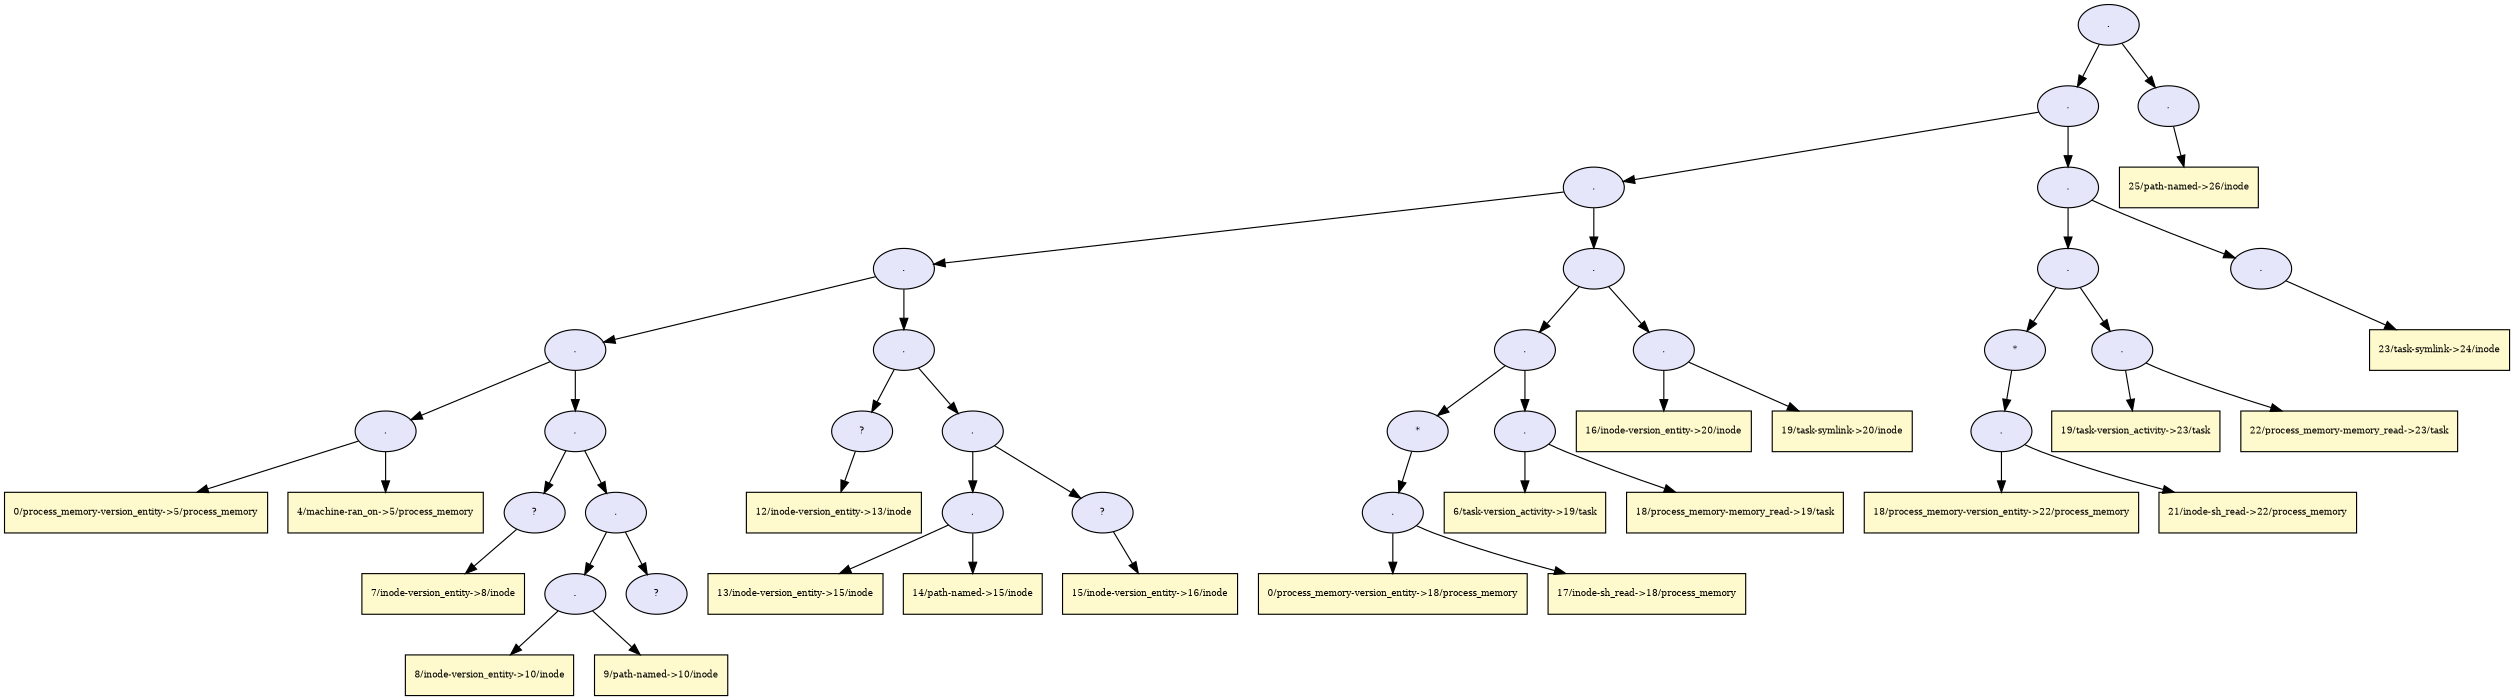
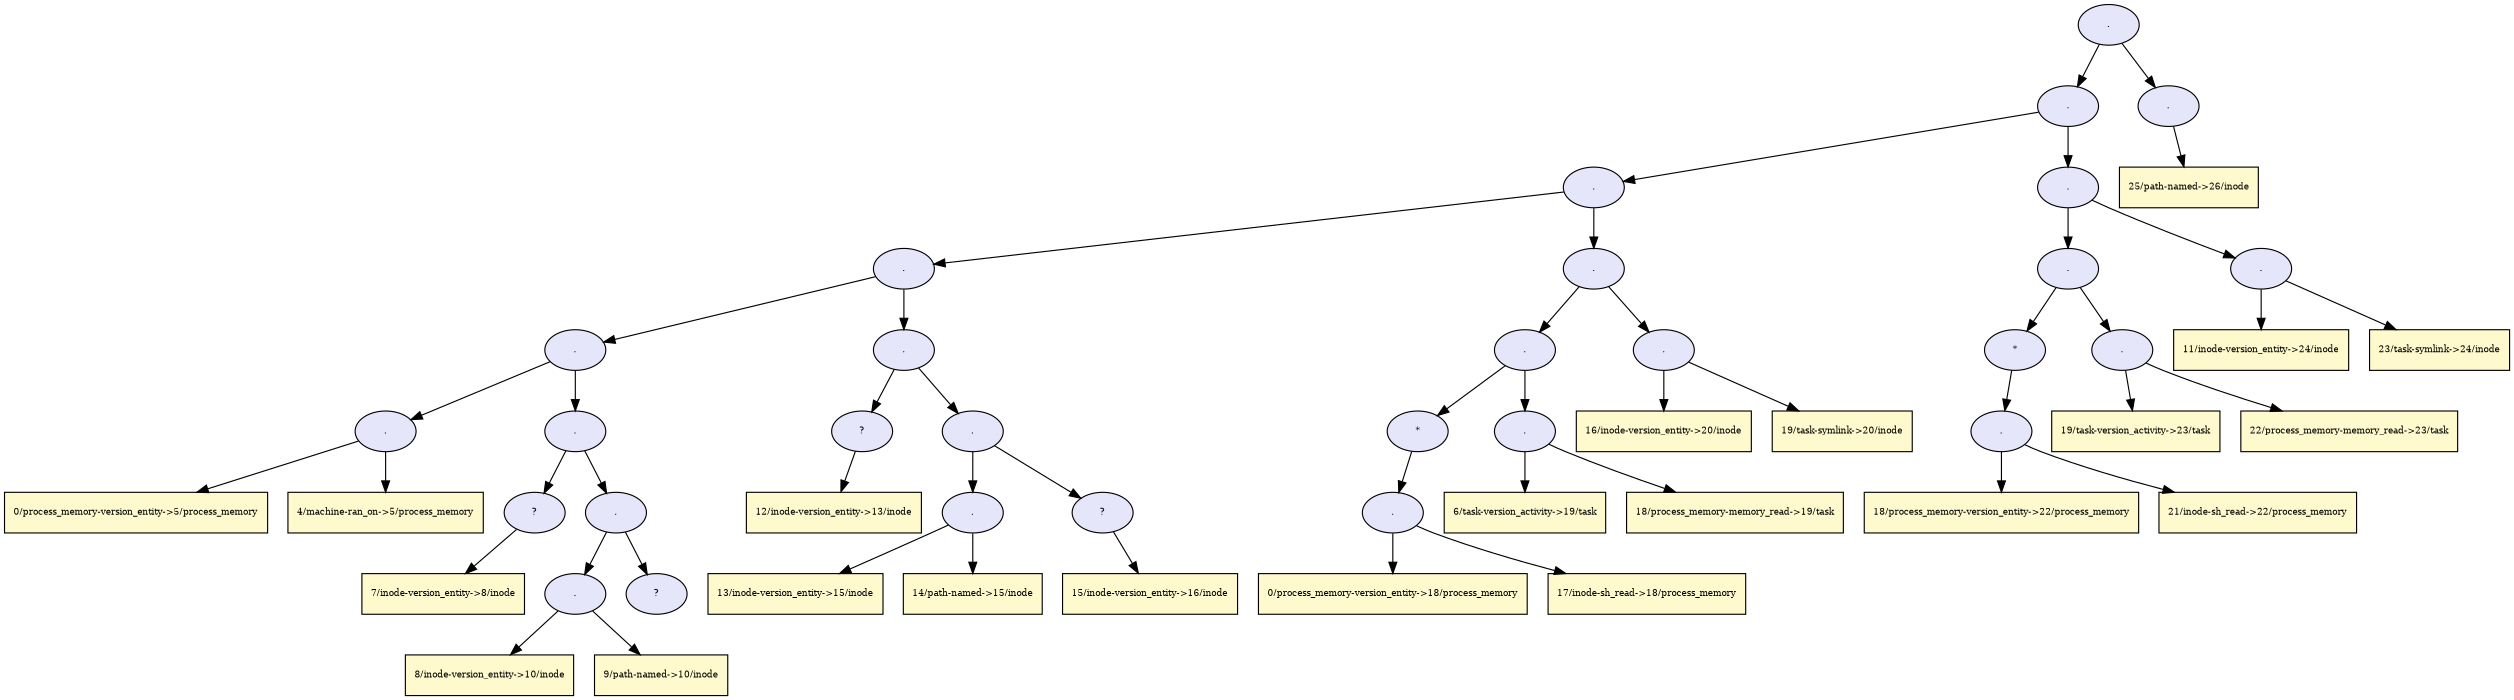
none -> (2261, 350)
